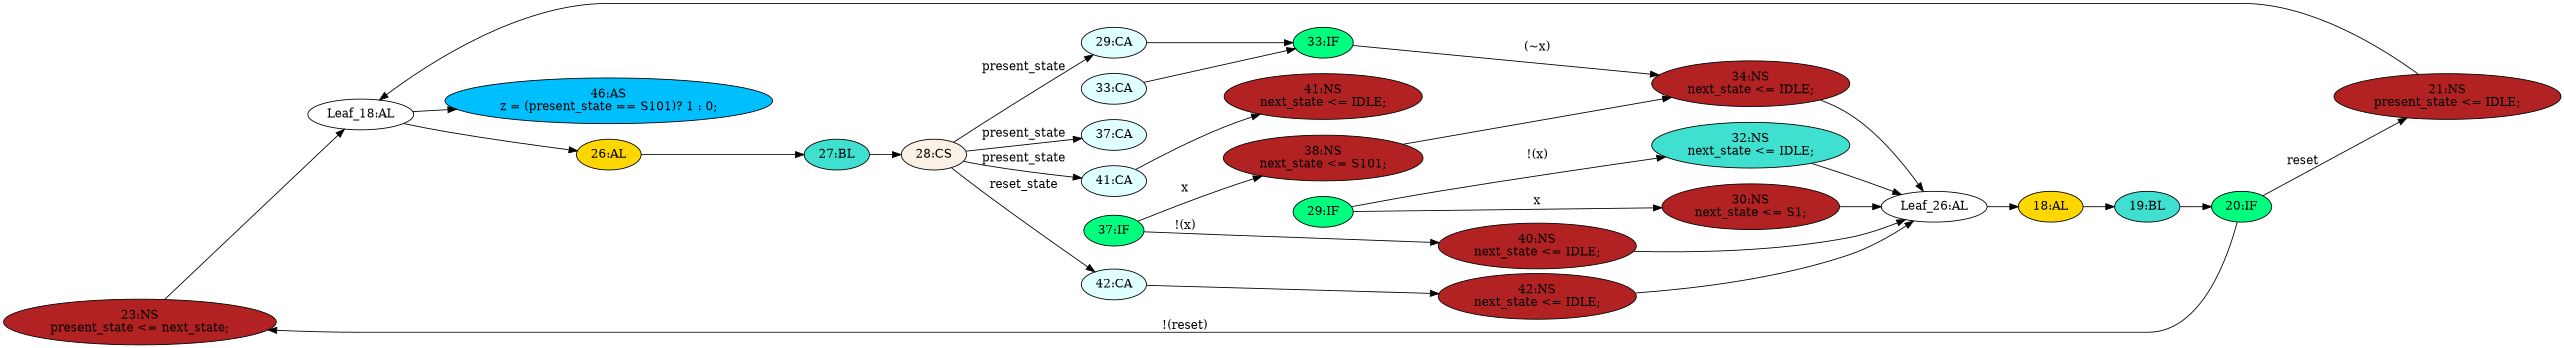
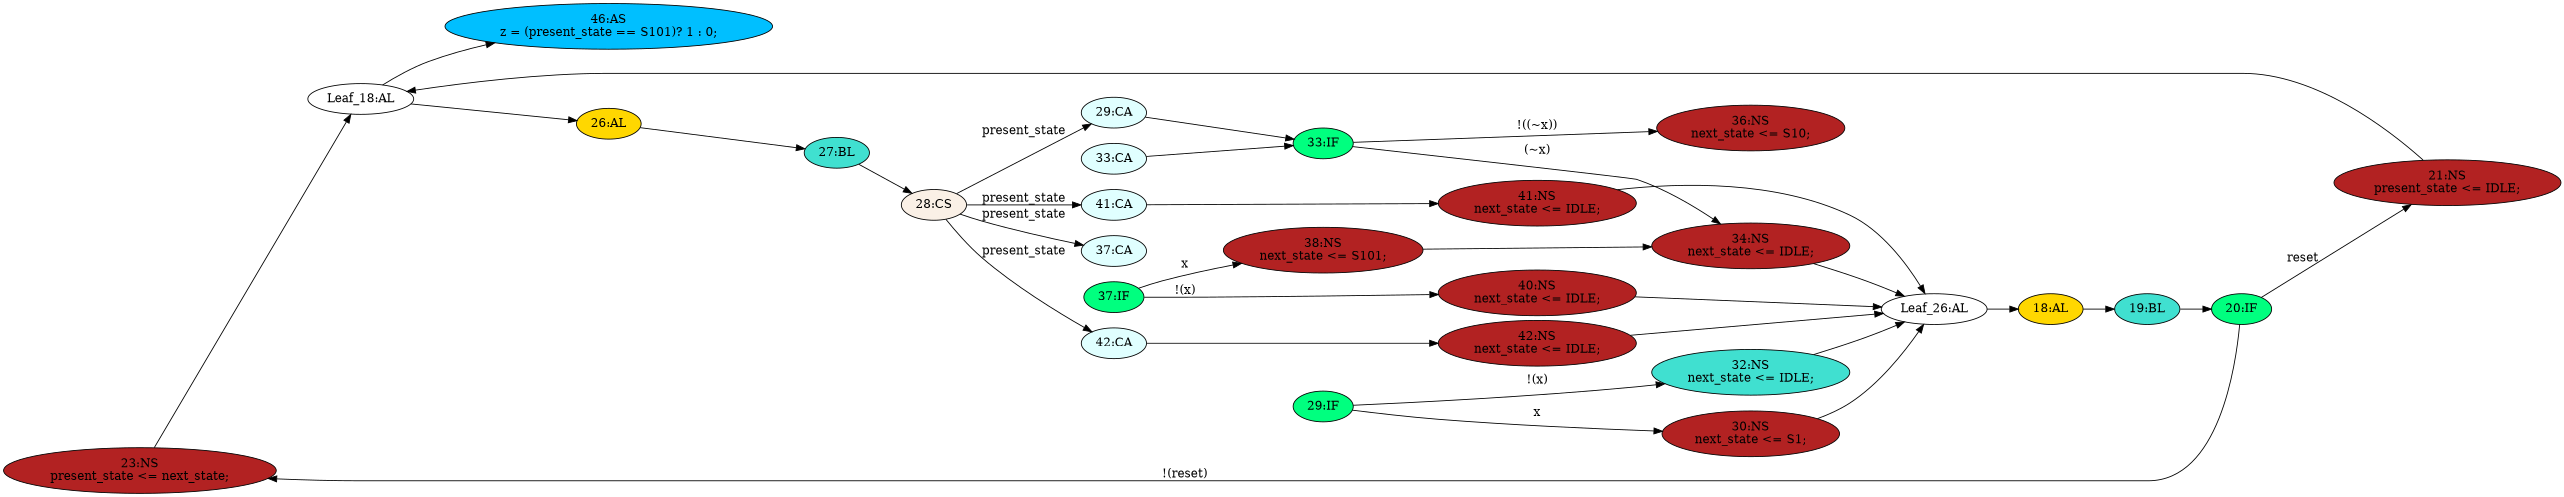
none -> (1751, 128)
(1024, 185) -> (1024, 251)
none -> (1786, 194)
